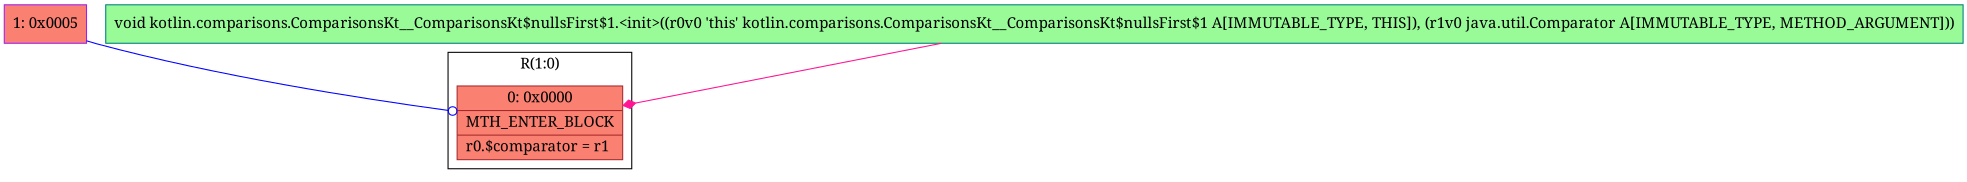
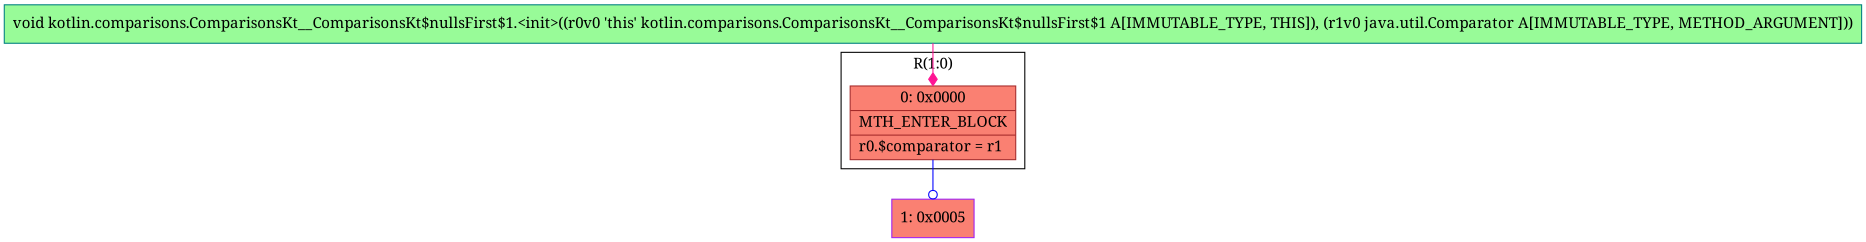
(266, 81) -> (933, 176)
